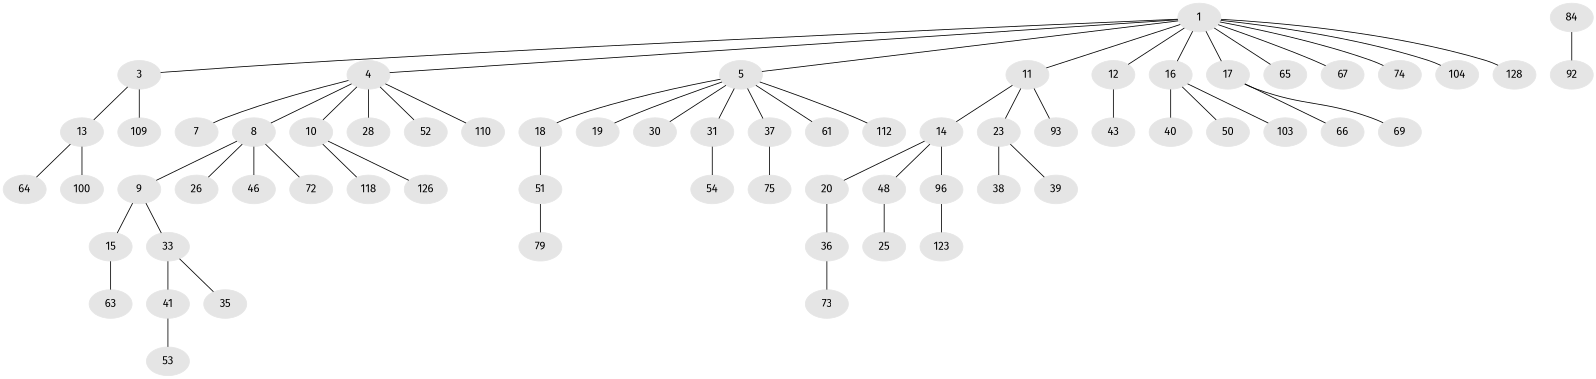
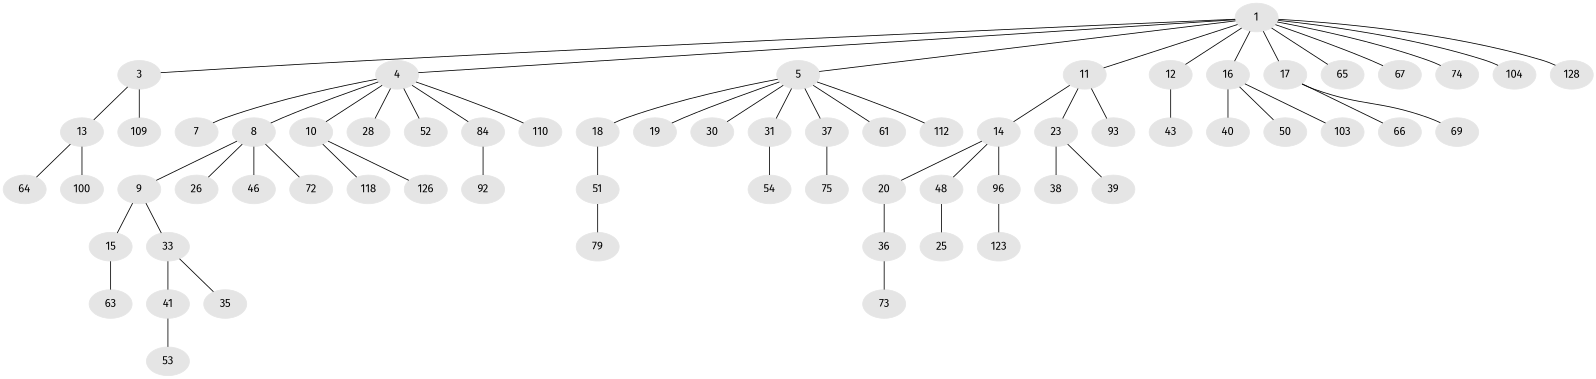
none -> (440, 104)
